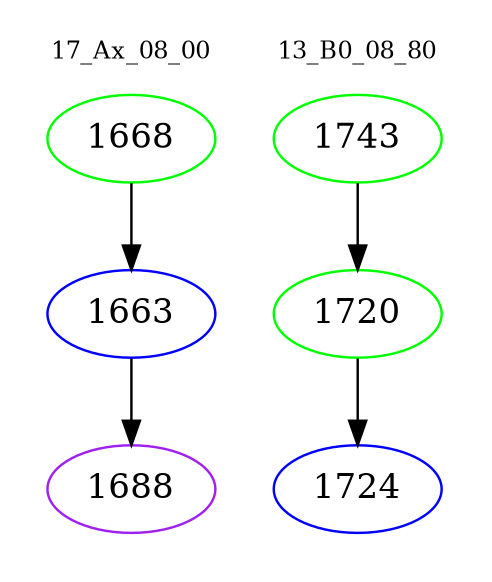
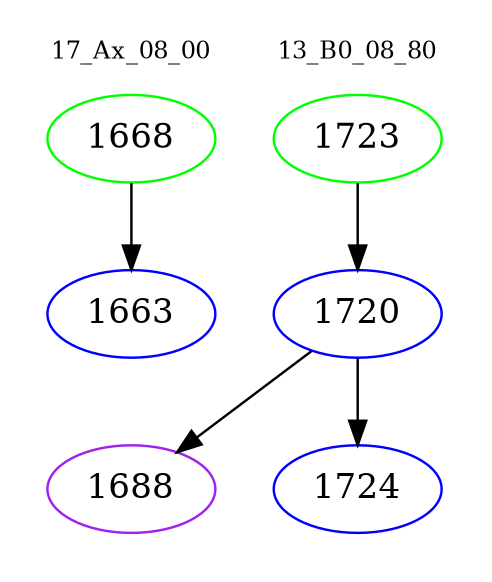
(358, 139) -> (358, 139)
(358, 314) -> (358, 314)
(131, 390) -> (269, 383)
